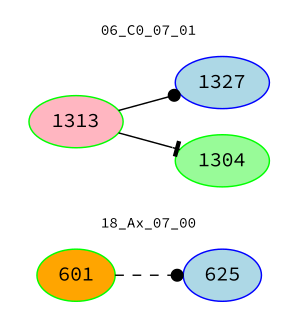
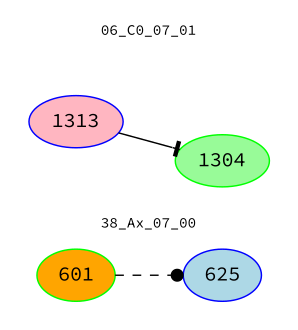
(222, 83) -> none
(76, 122) -> (76, 122)
(149, 224) -> (149, 224)
